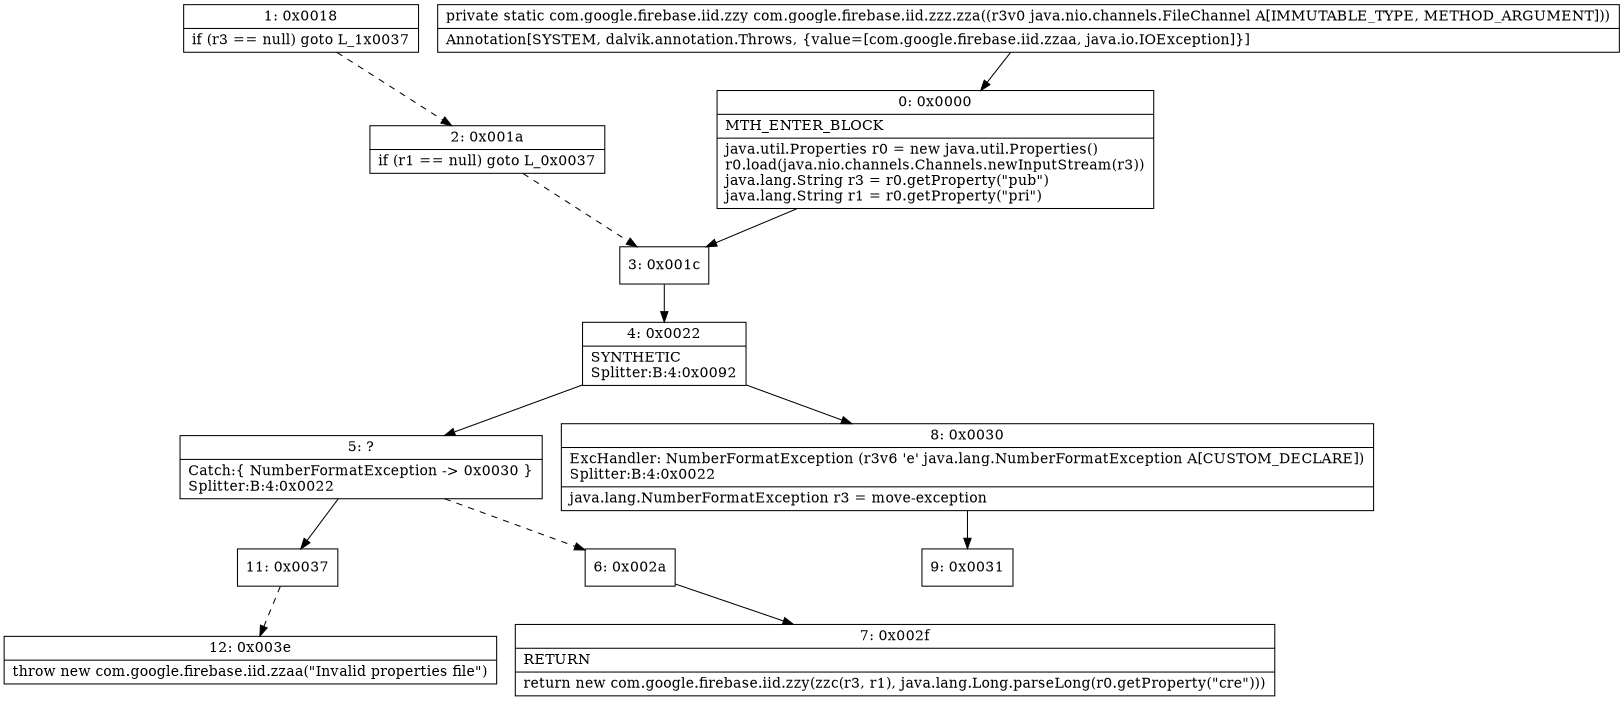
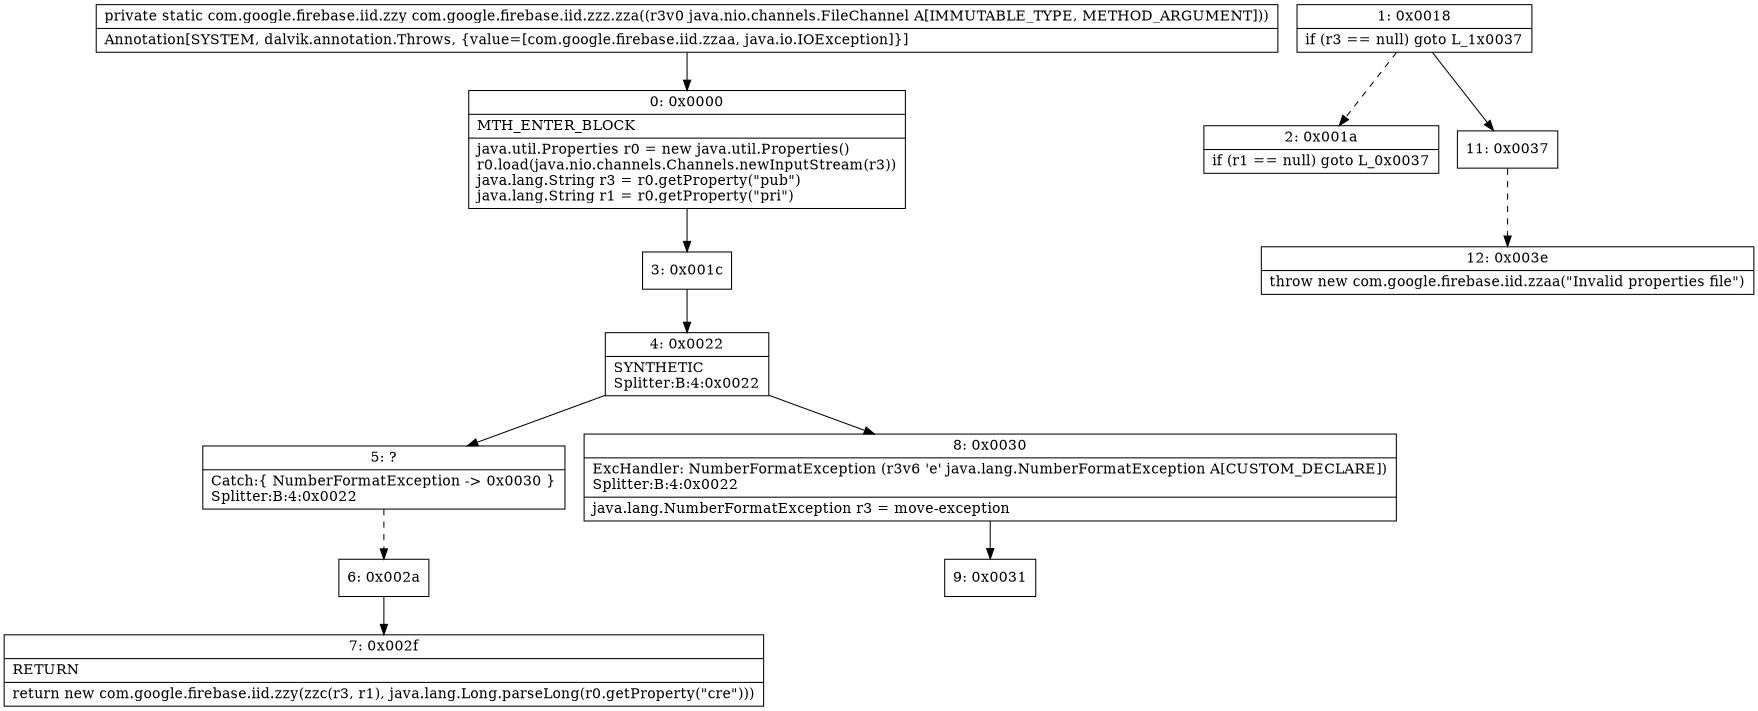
(576, 207) -> none
(664, 373) -> (687, 383)
(323, 520) -> (1460, 87)
